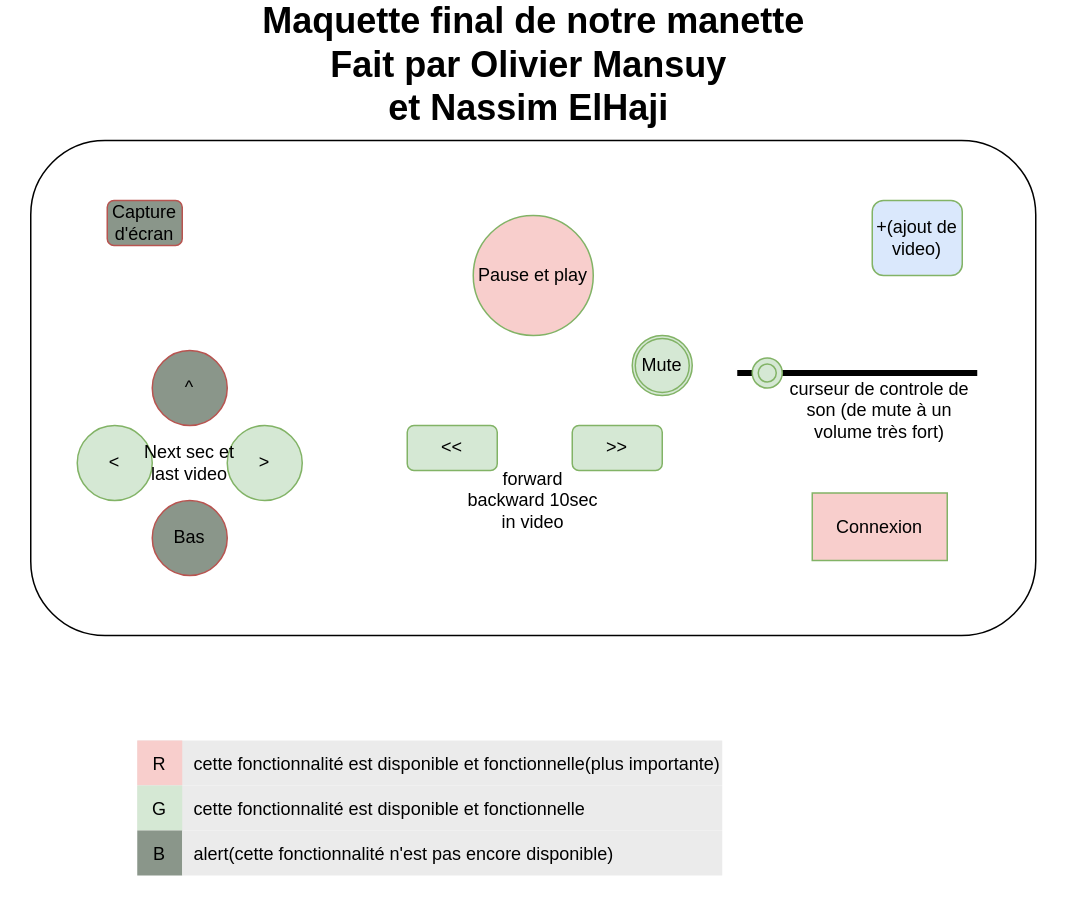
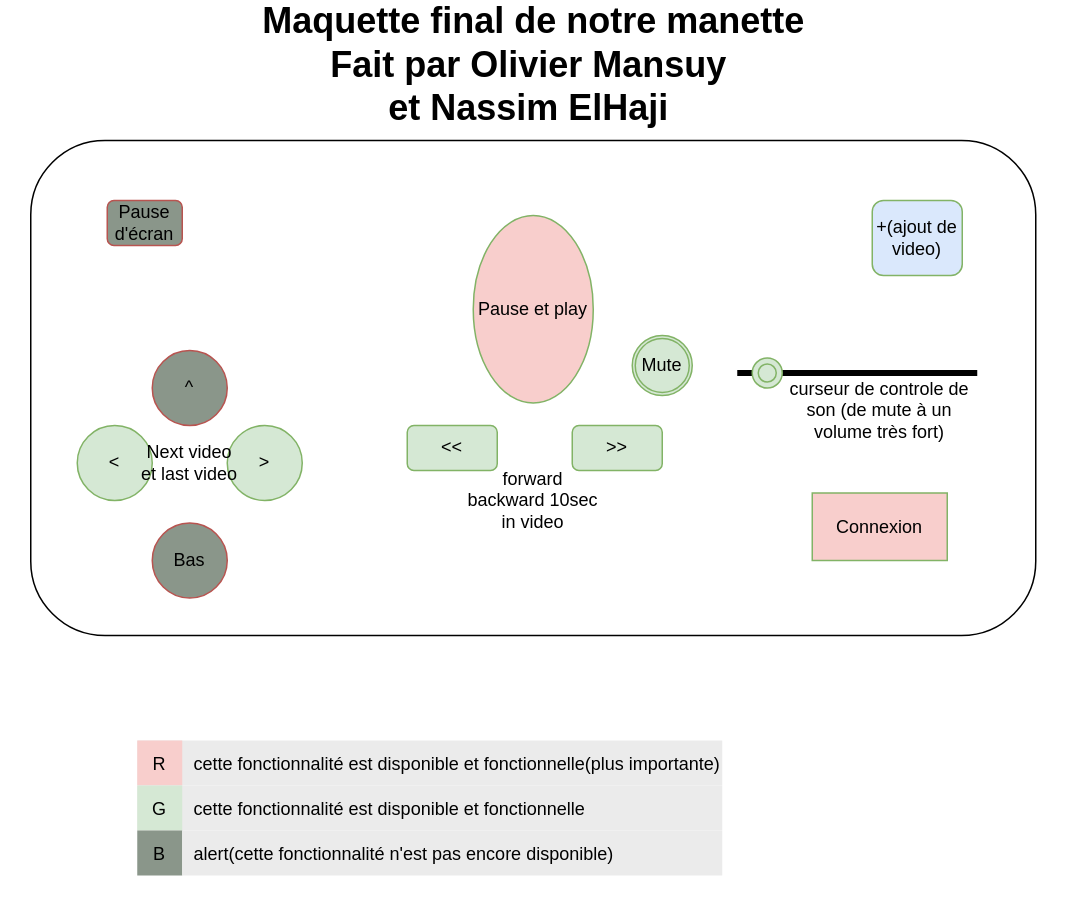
(145, 223) -> (145, 223)
(533, 275) -> (533, 309)
(190, 463) -> (190, 463)
(190, 538) -> (190, 560)
